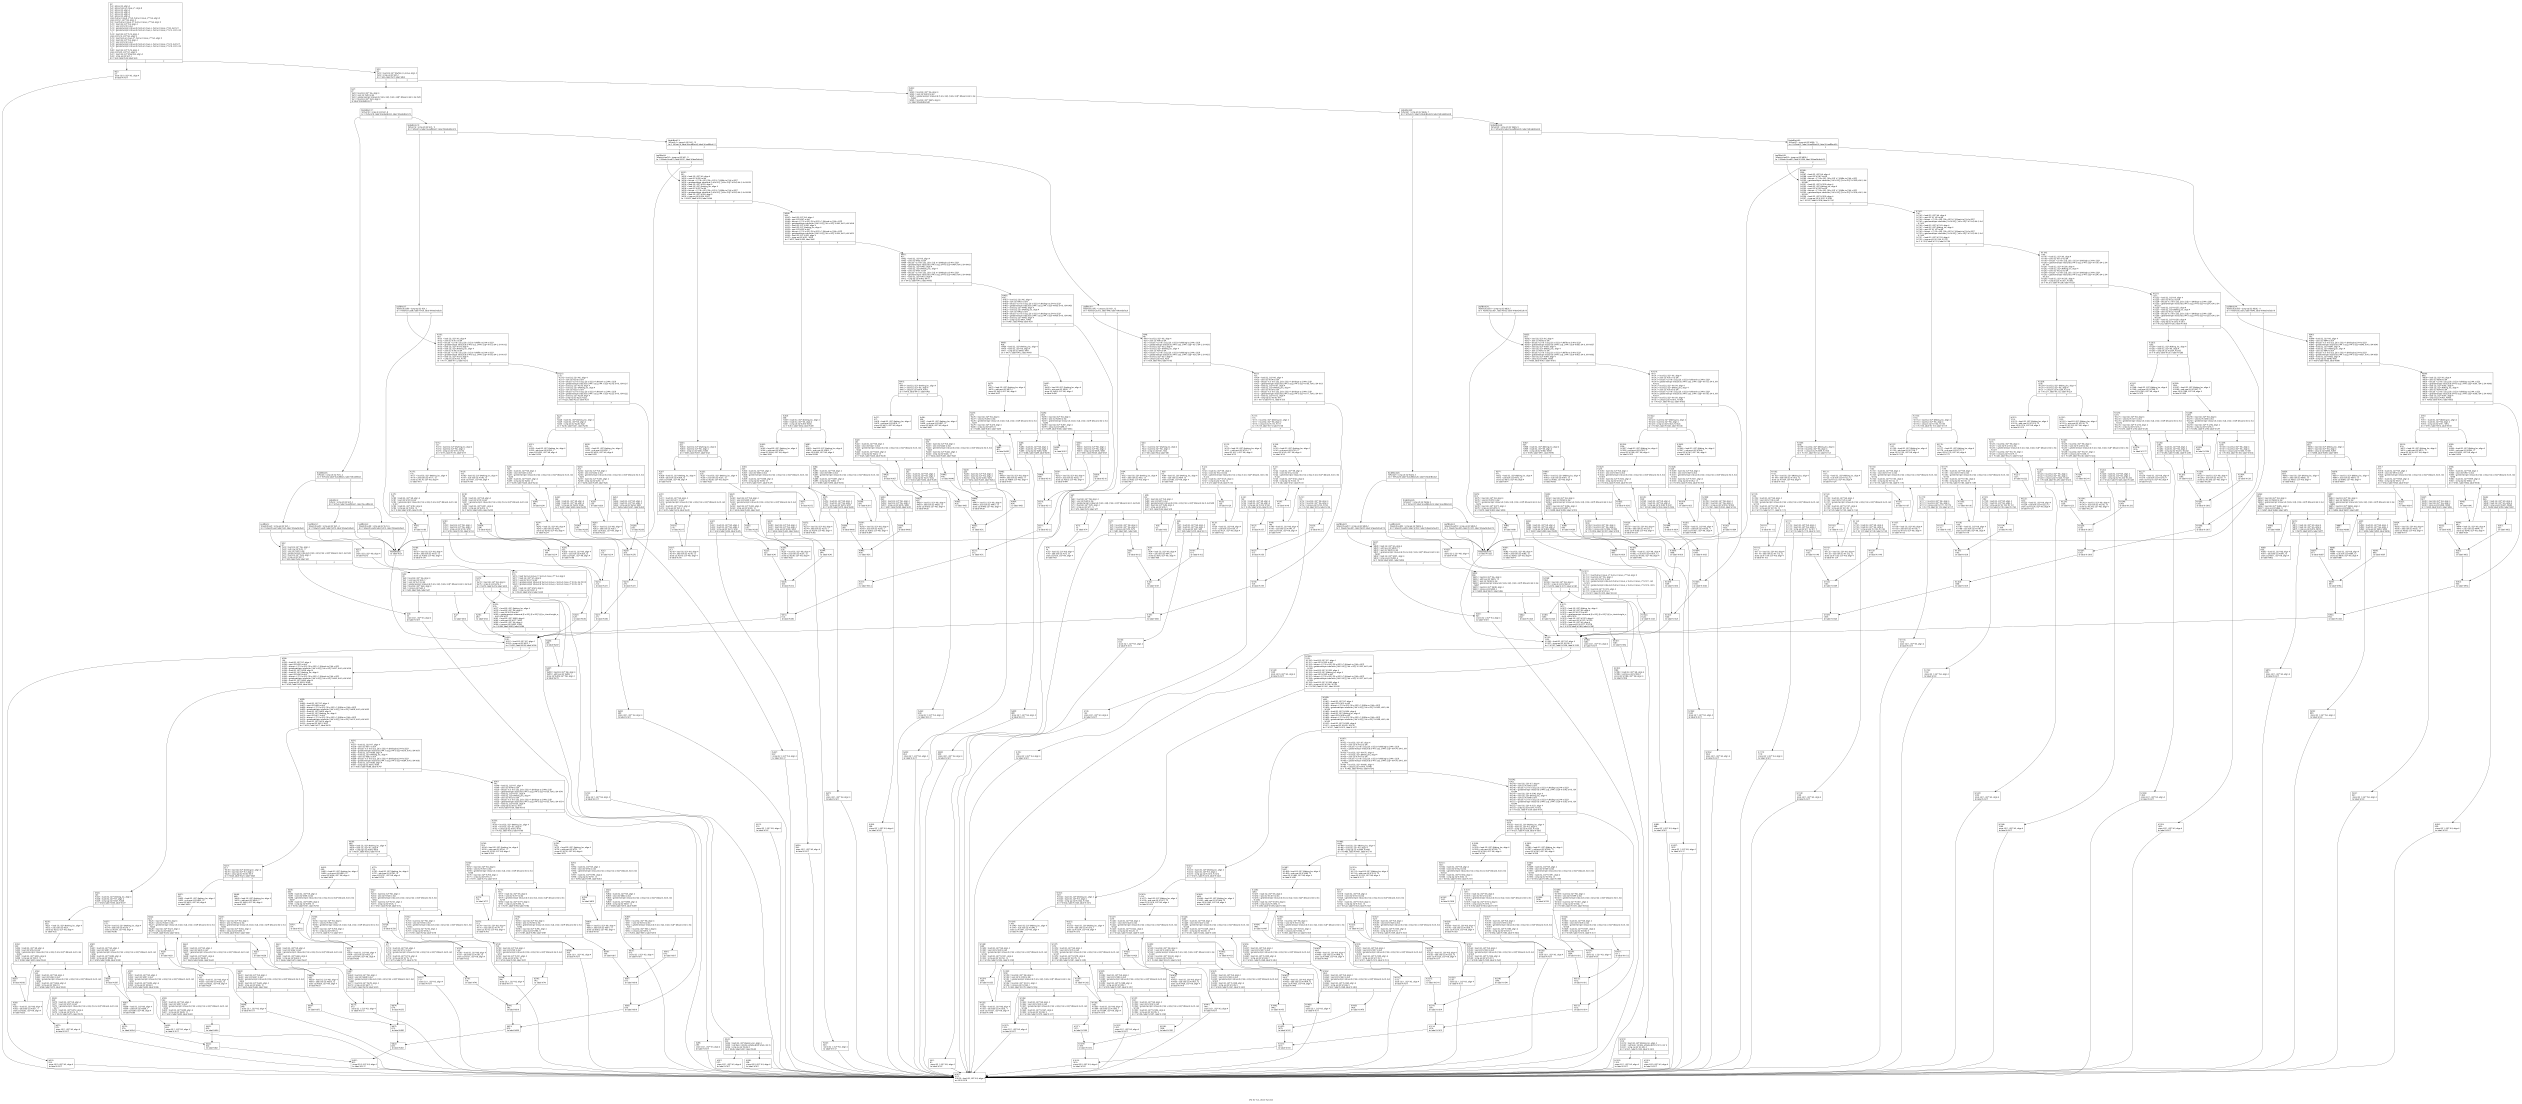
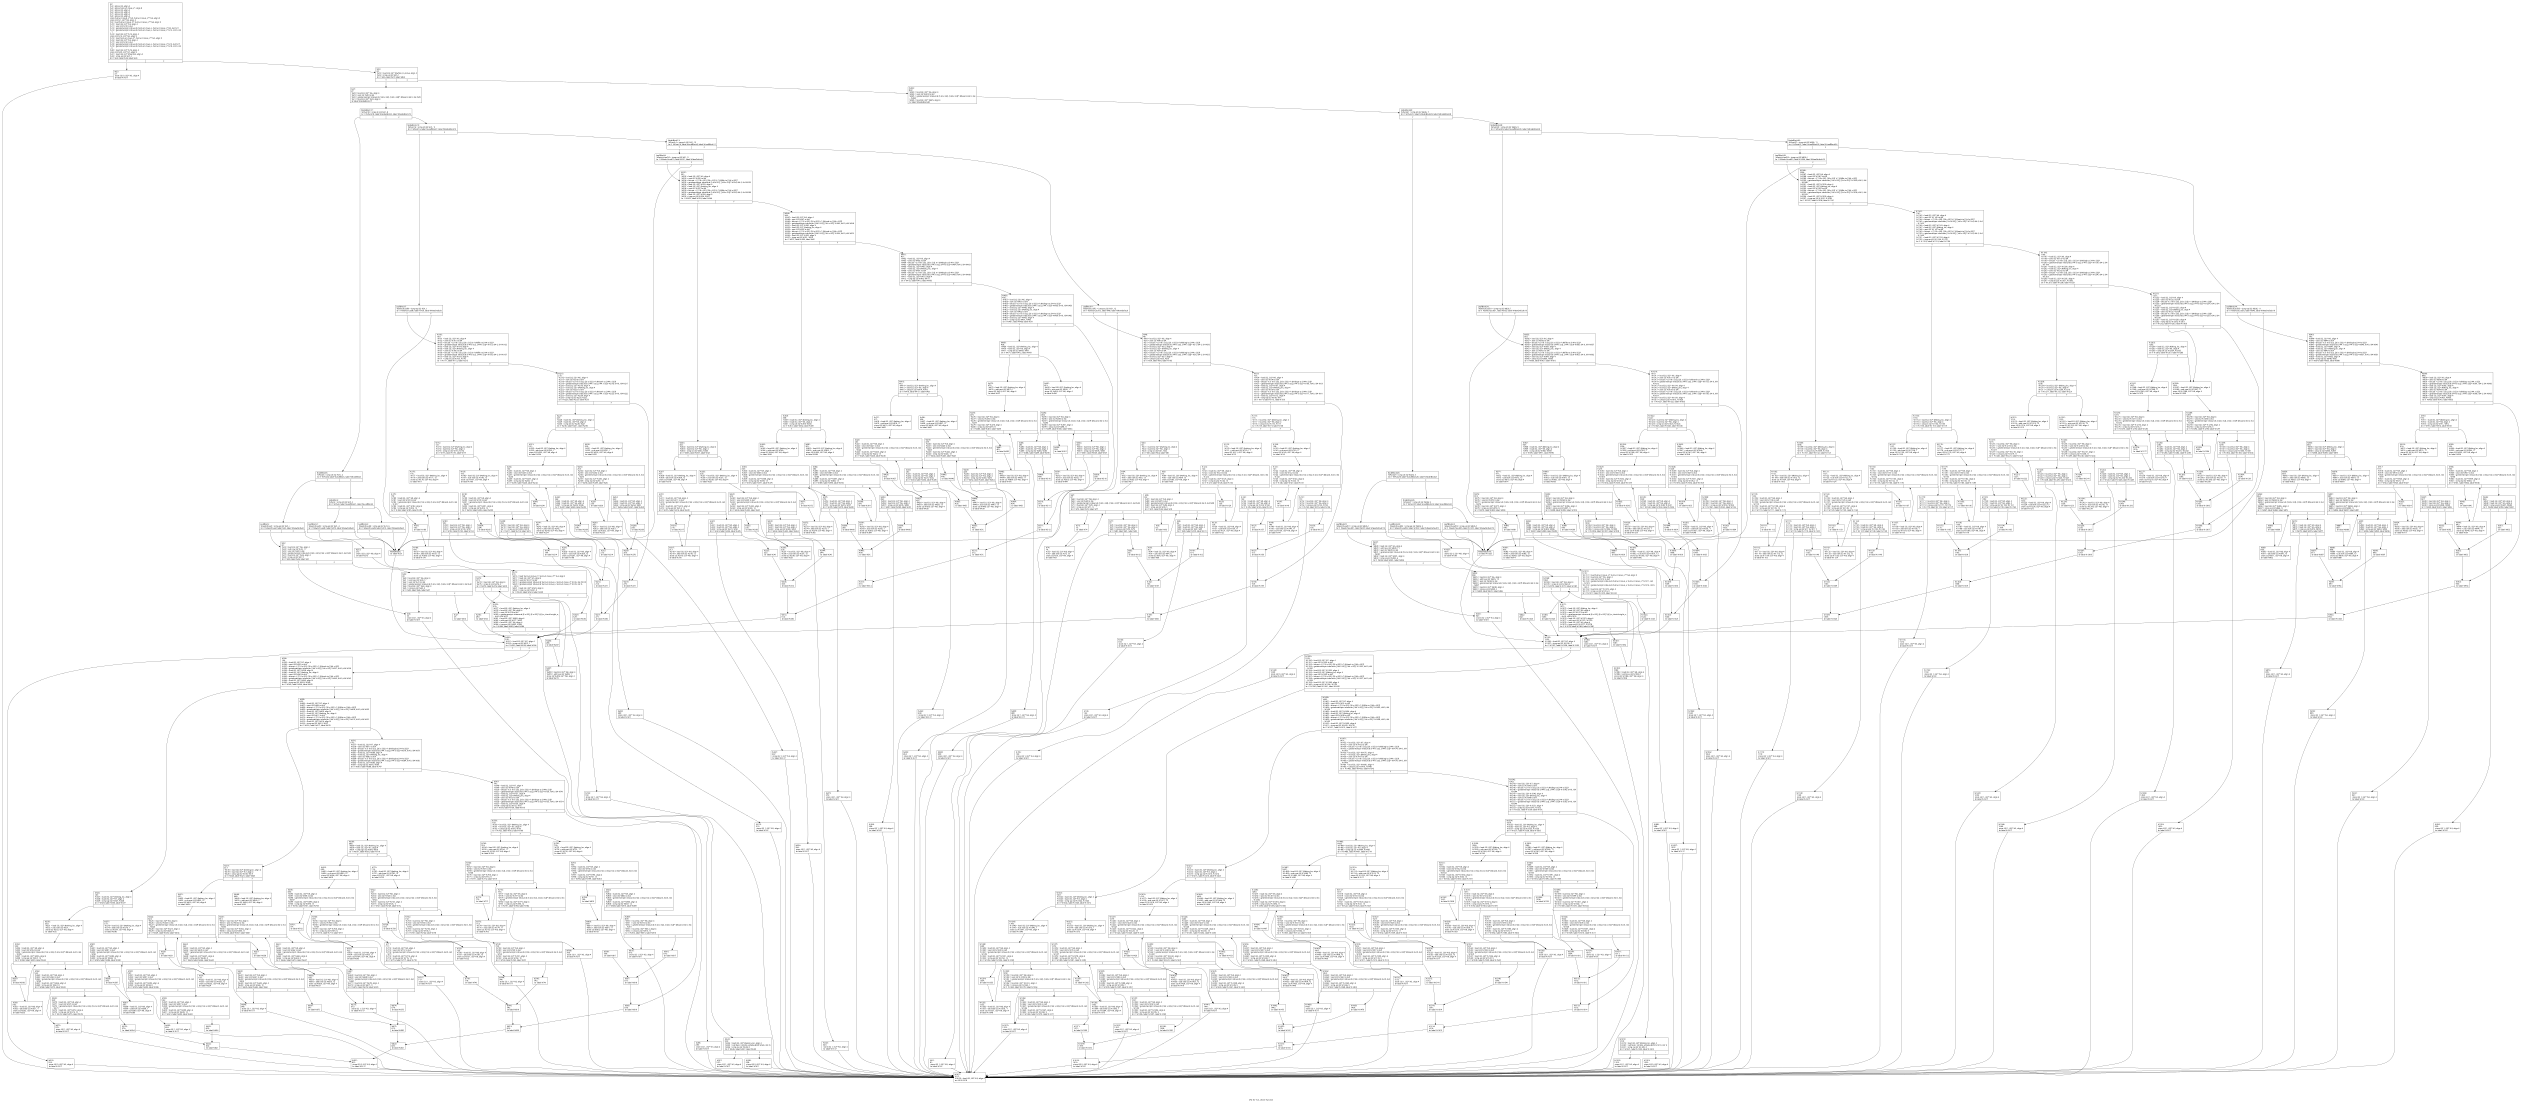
(2169, 334) -> (2195, 345)
none -> (516, 528)
(548, 927) -> none
(1462, 981) -> none
